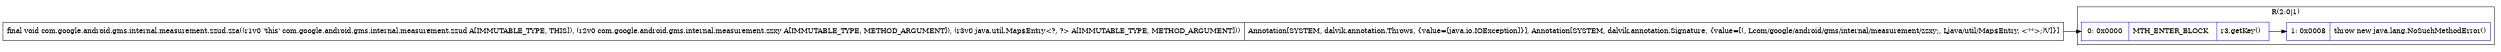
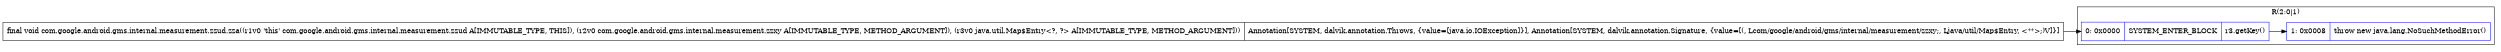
(2171, 31) -> (2173, 31)
